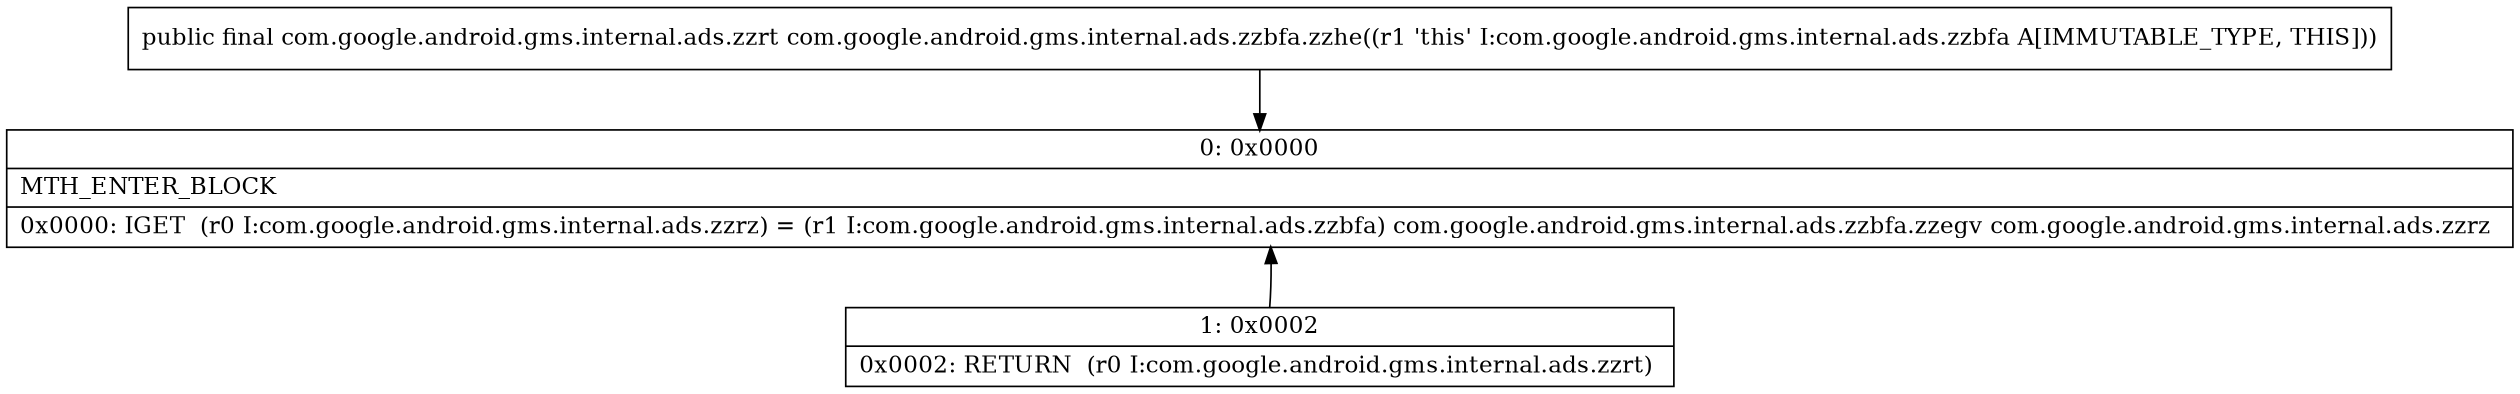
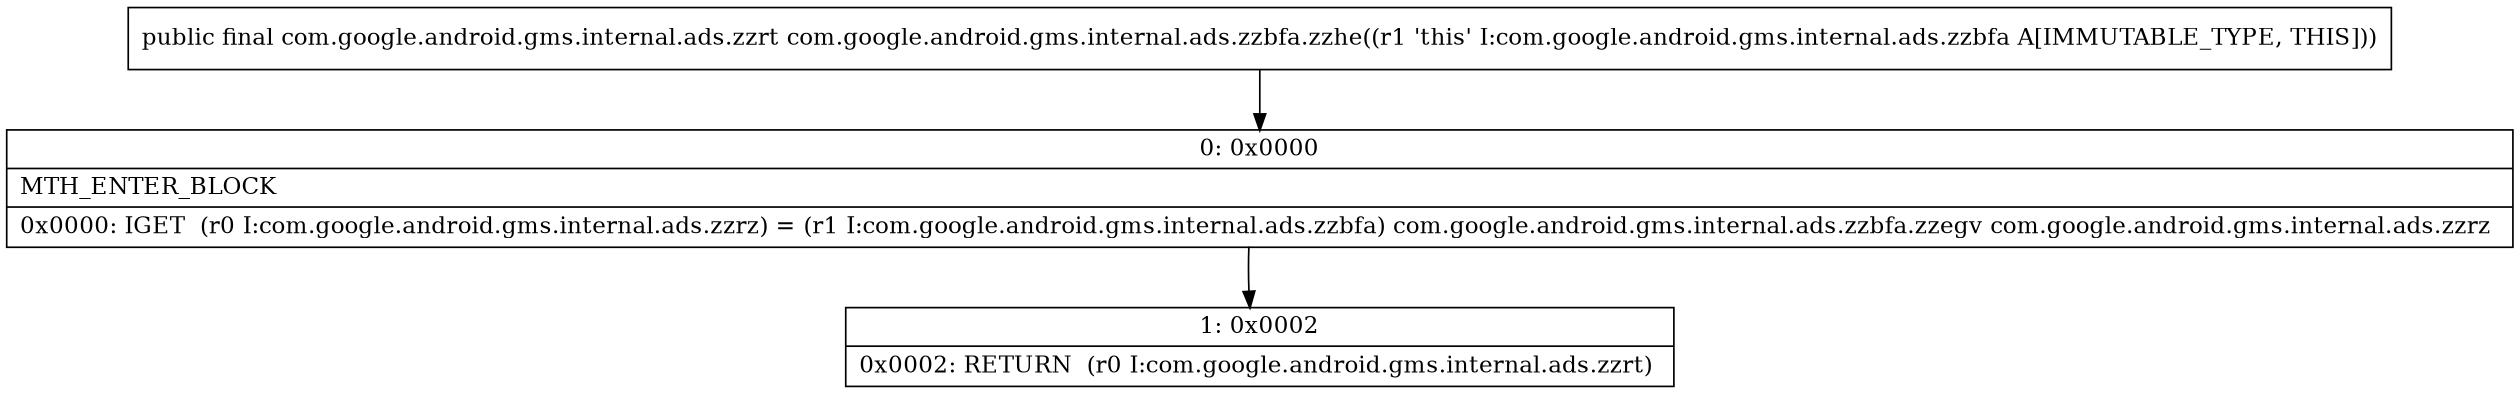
(1271, 286) -> (1248, 269)
